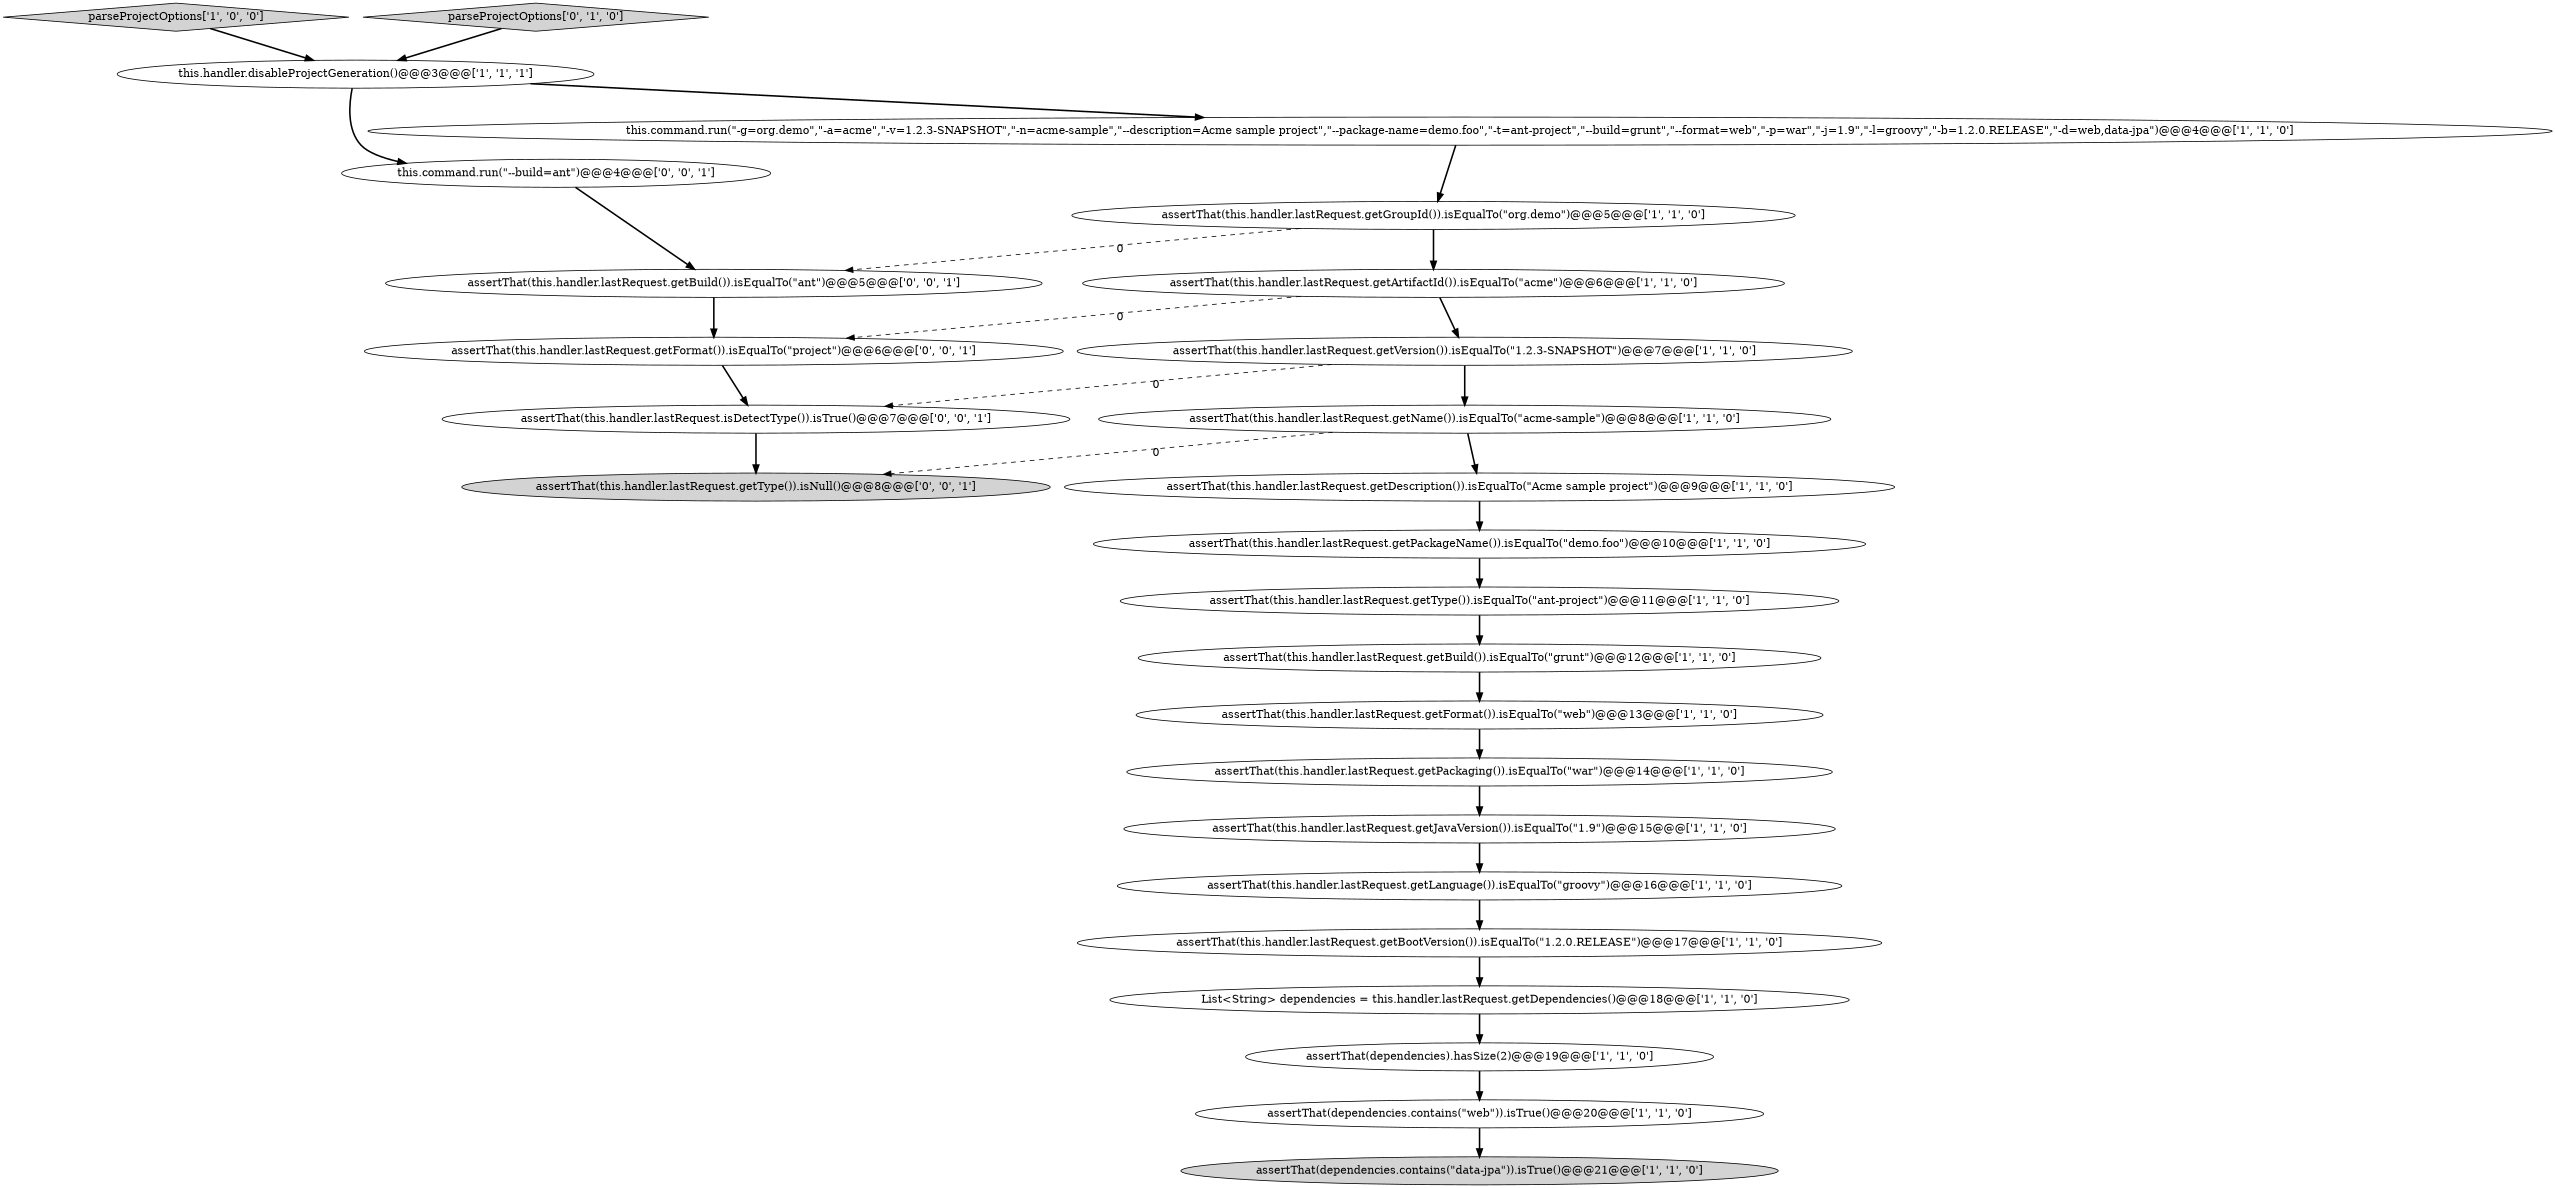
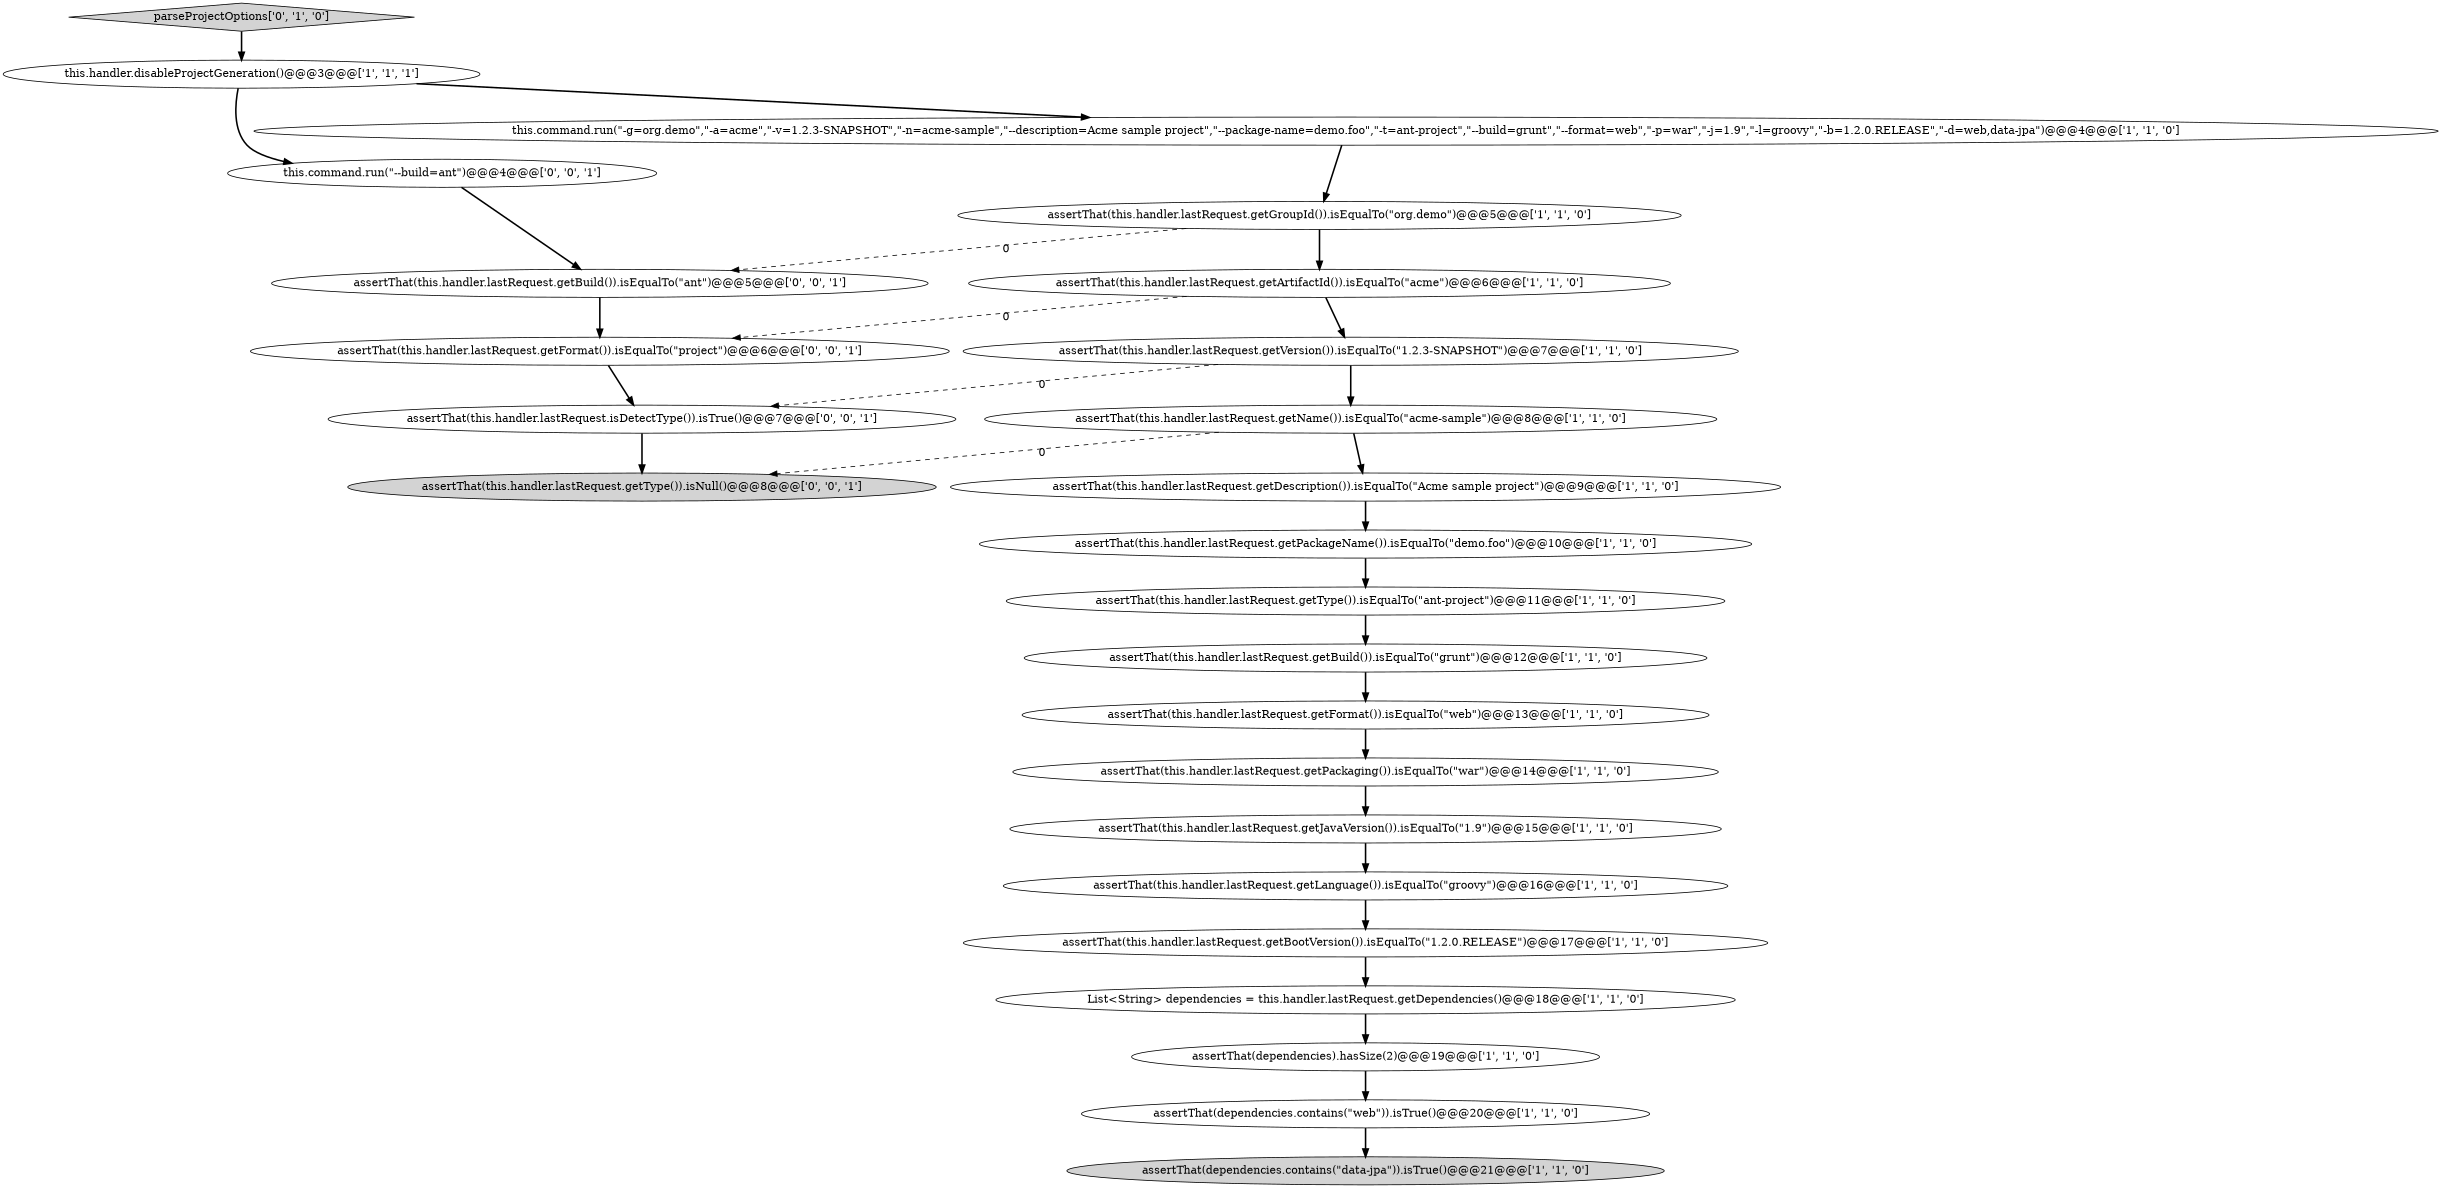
(176, 17) -> none
